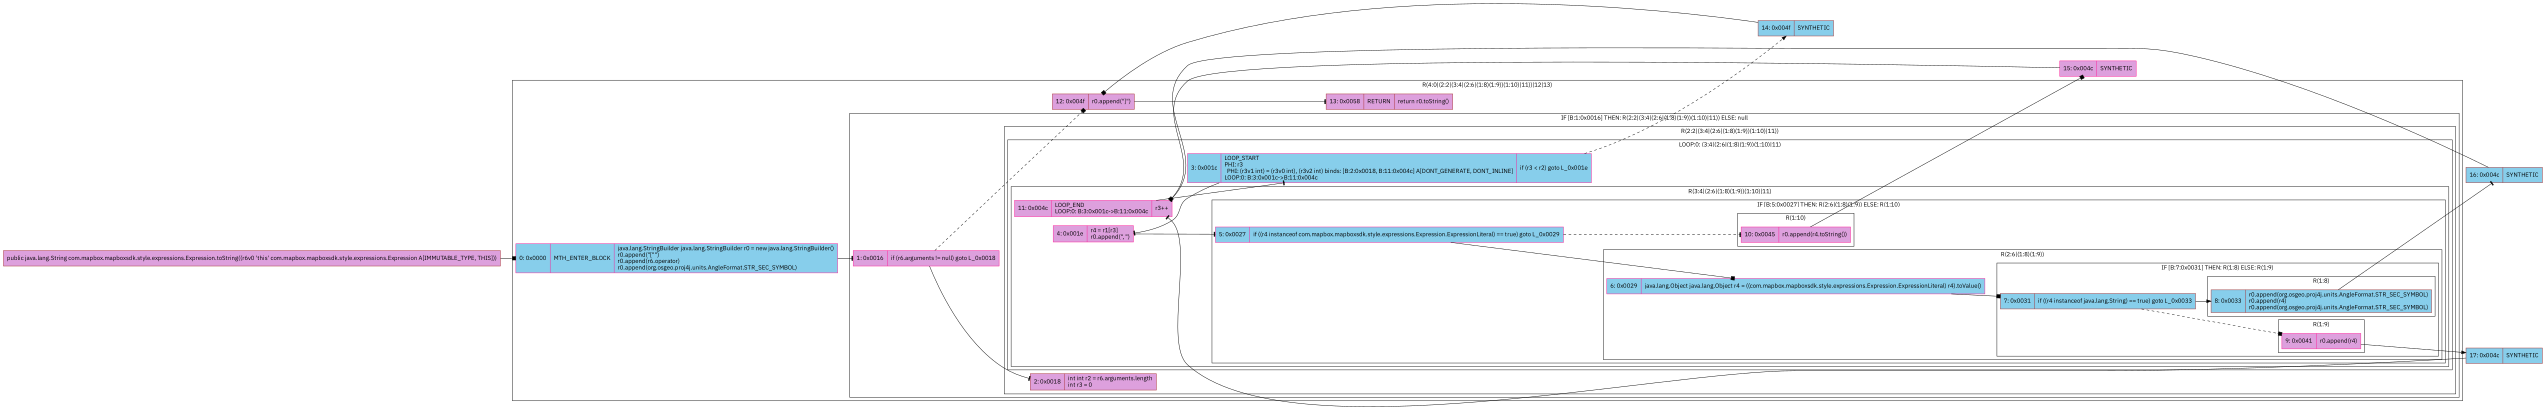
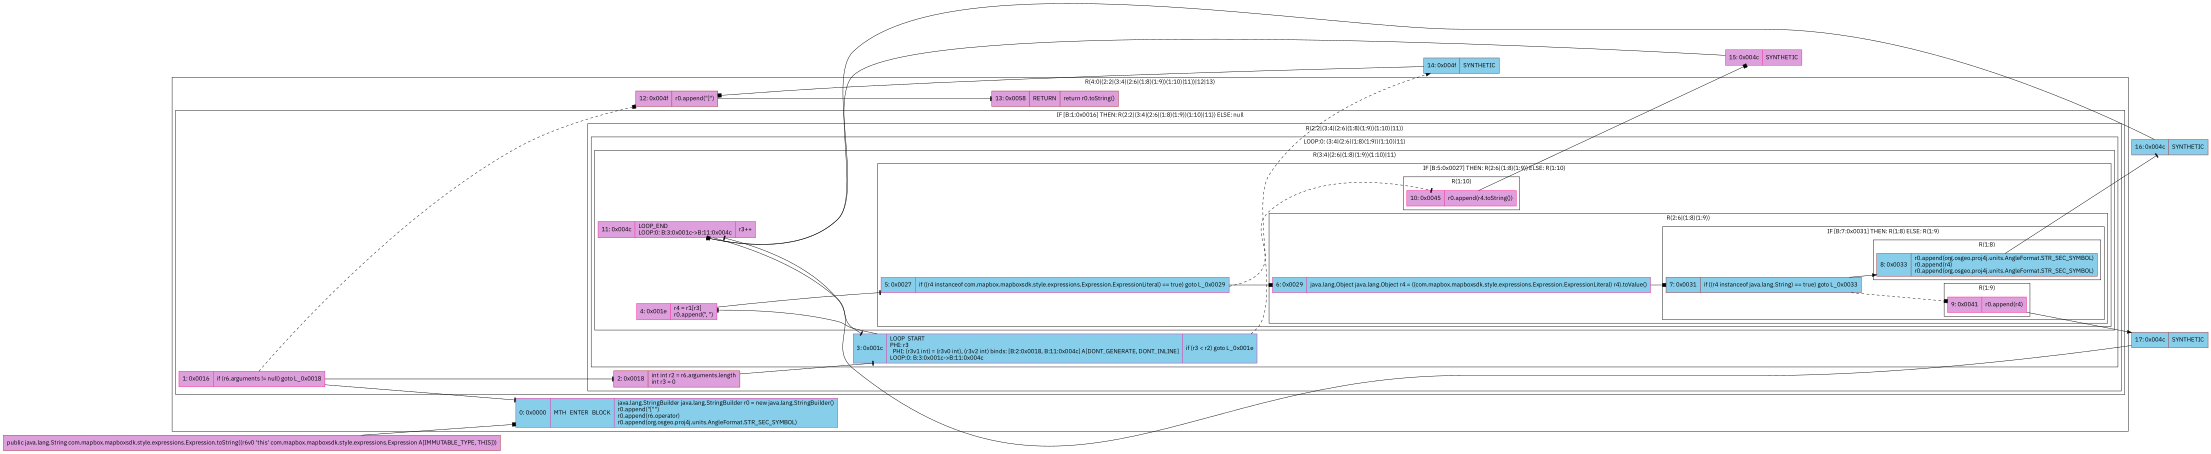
(844, 258) -> (410, 392)
none -> (793, 370)
